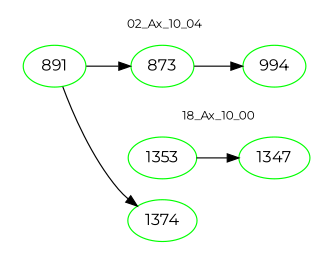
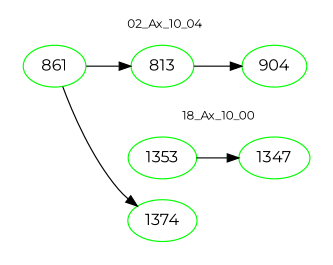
(55, 66) -> (55, 66)
(162, 66) -> (162, 66)
(274, 66) -> (274, 66)
